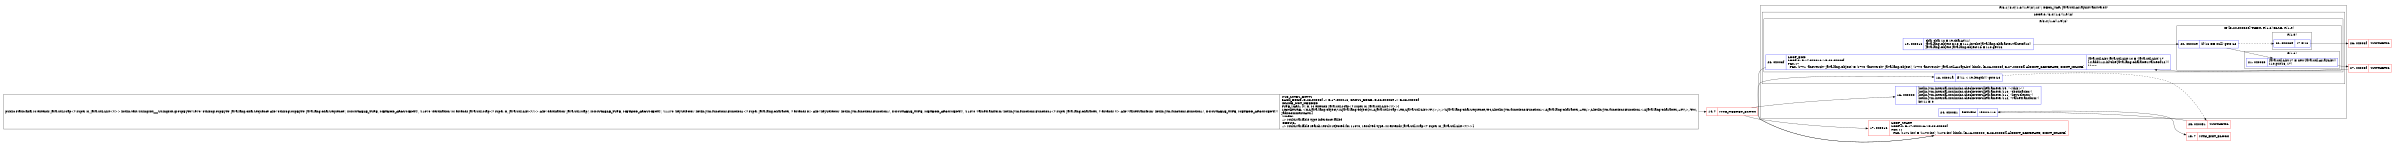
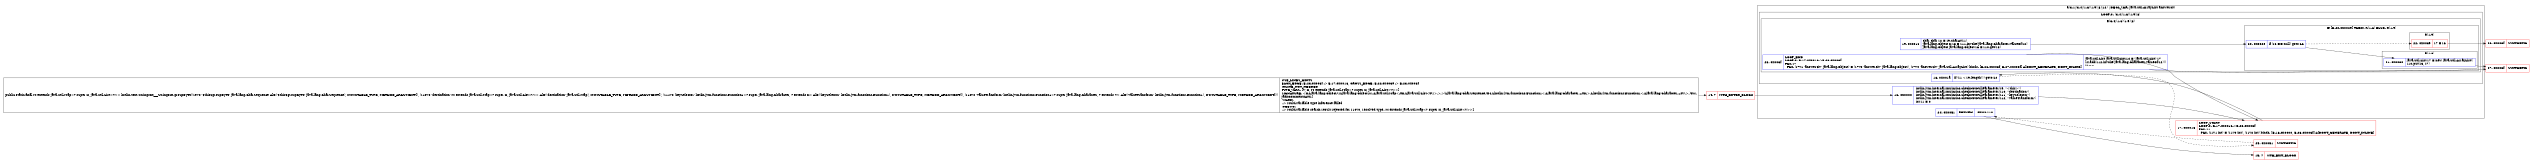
(2292, 43) -> (2430, 43)
(2253, 71) -> (2317, 72)
(1738, 112) -> (1736, 95)
(2093, 114) -> (2125, 133)
(1805, 125) -> (2141, 103)
